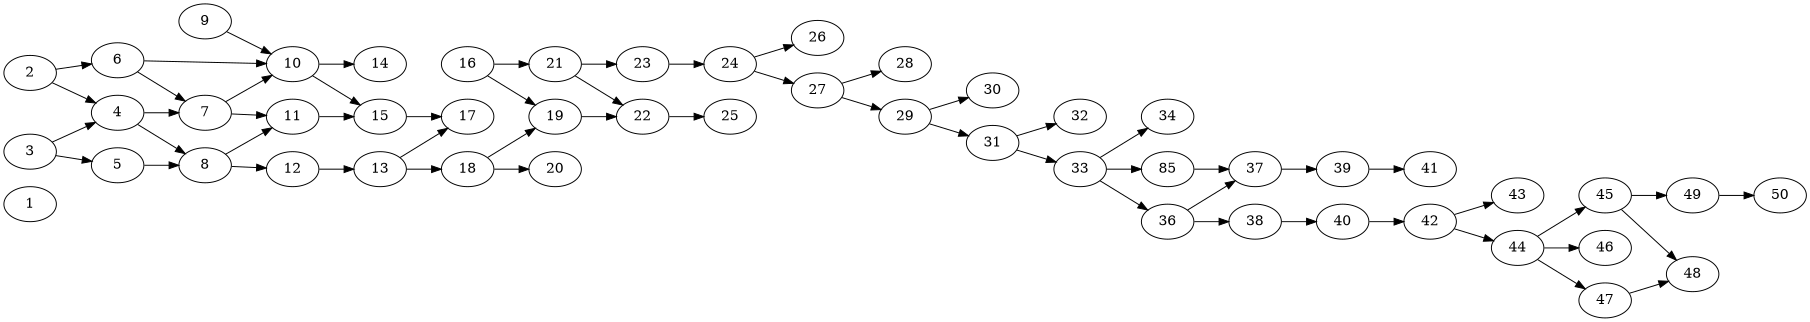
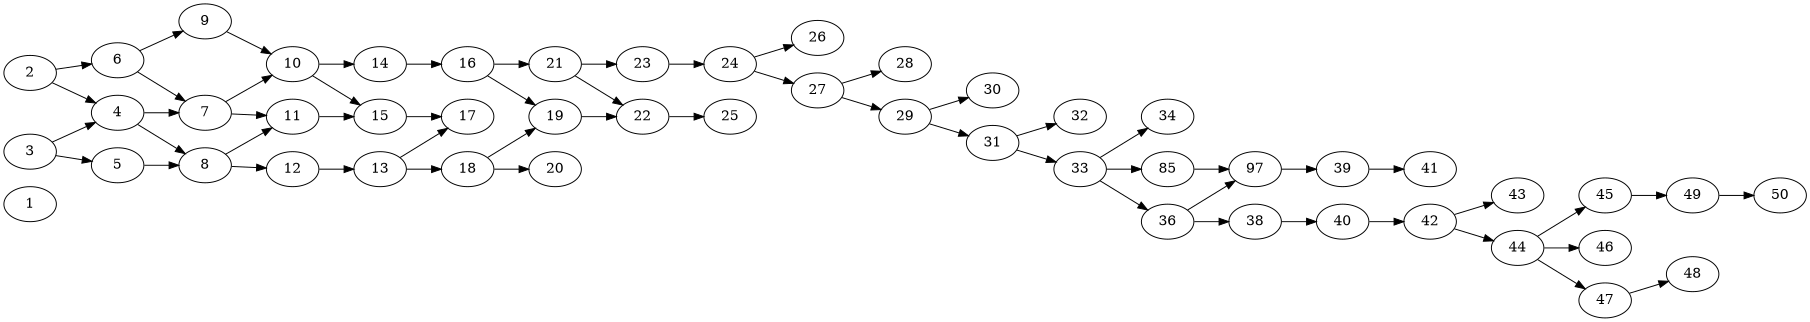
(200, 62) -> (157, 43)
none -> (419, 64)
(1255, 169) -> (1255, 169)
(1645, 231) -> none
